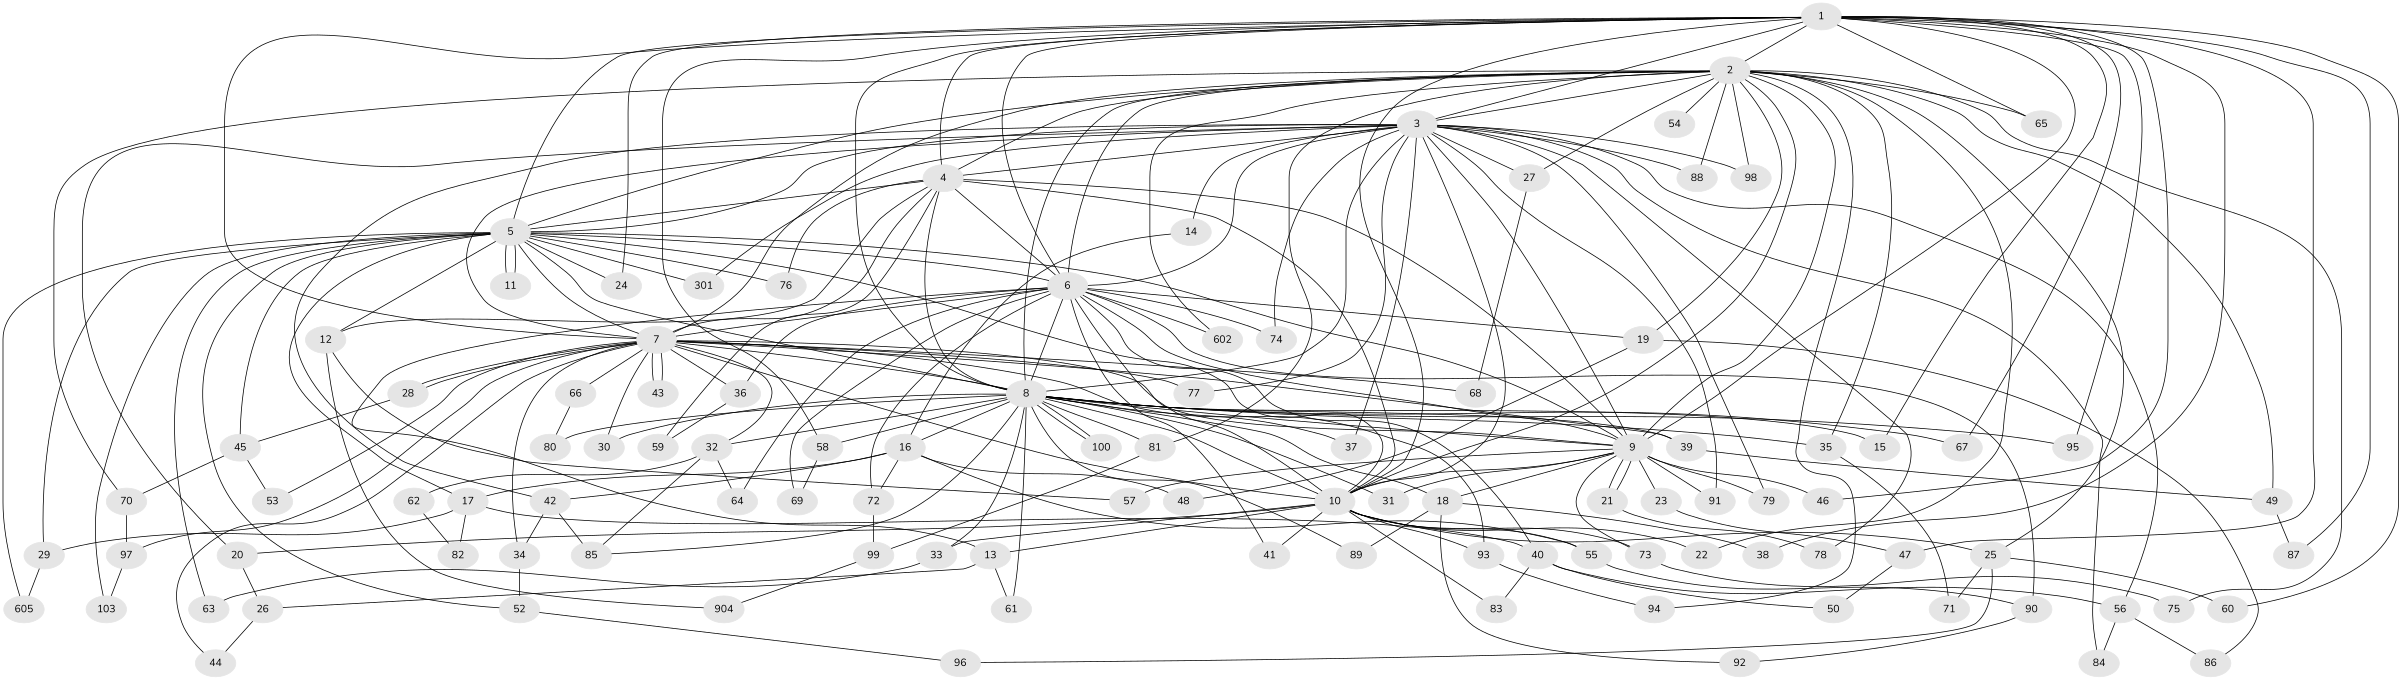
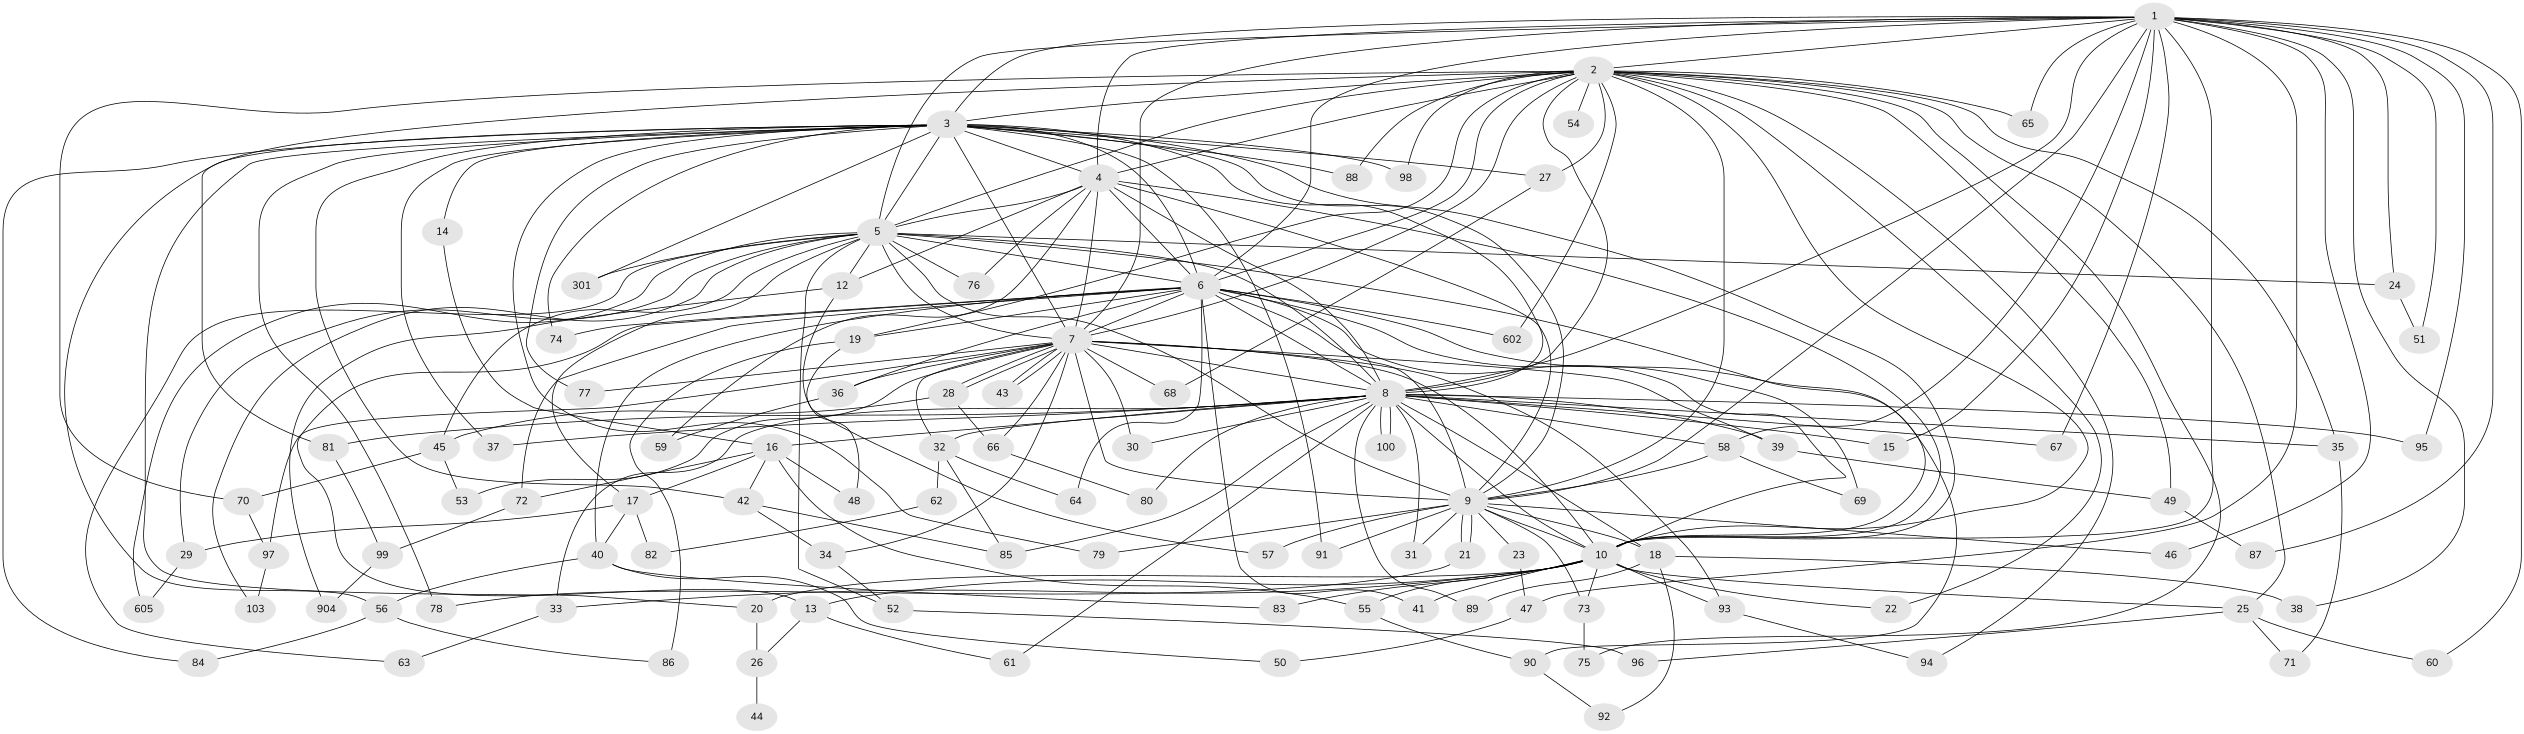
(511, 286) -> none
none -> (2420, 340)
none -> (972, 422)
(1329, 424) -> (1632, 476)
(376, 495) -> none
